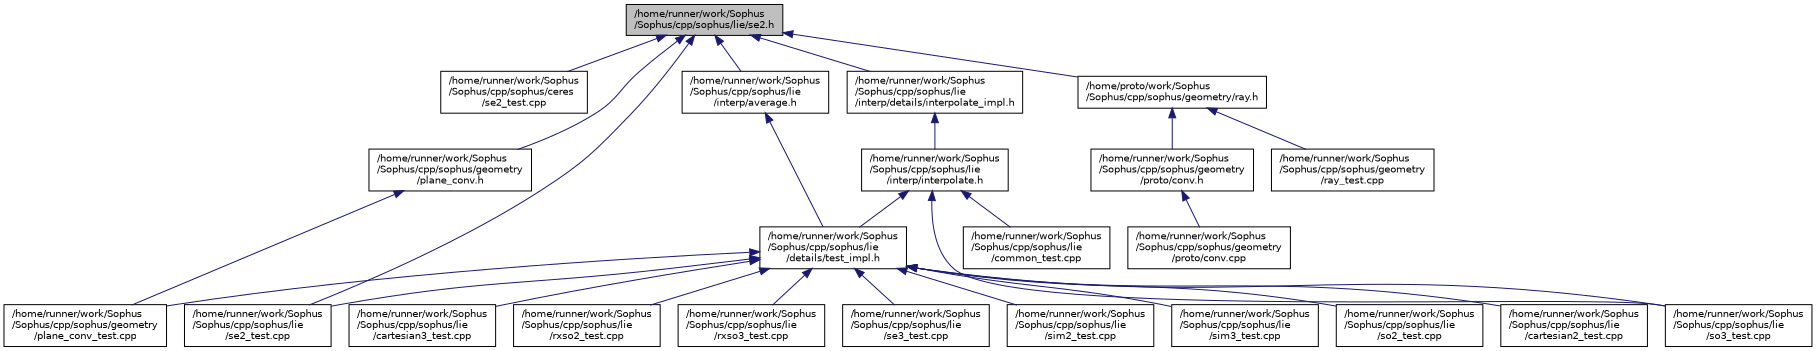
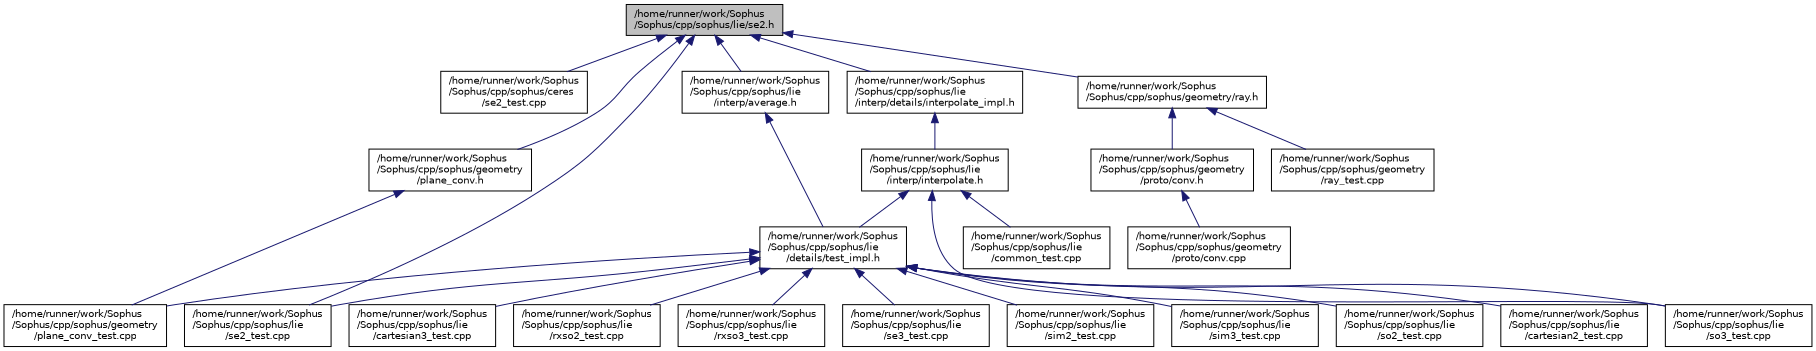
(1172, 92) -> (1172, 92)
